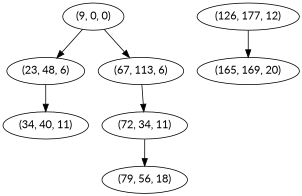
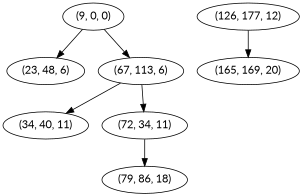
(46, 95) -> (97, 96)
(145, 180) -> (145, 180)
